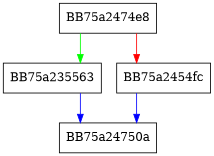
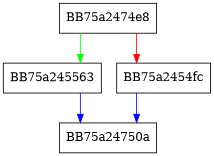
(52, 78) -> (52, 78)
